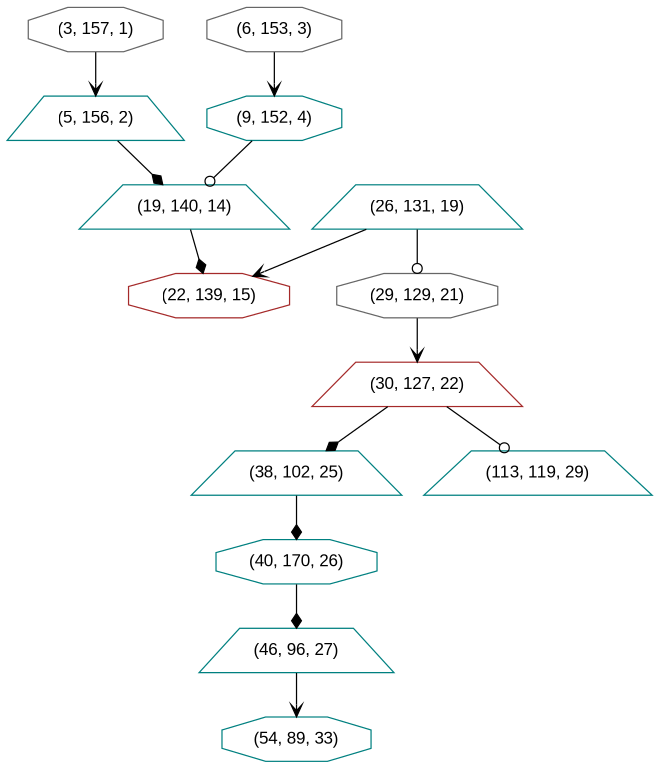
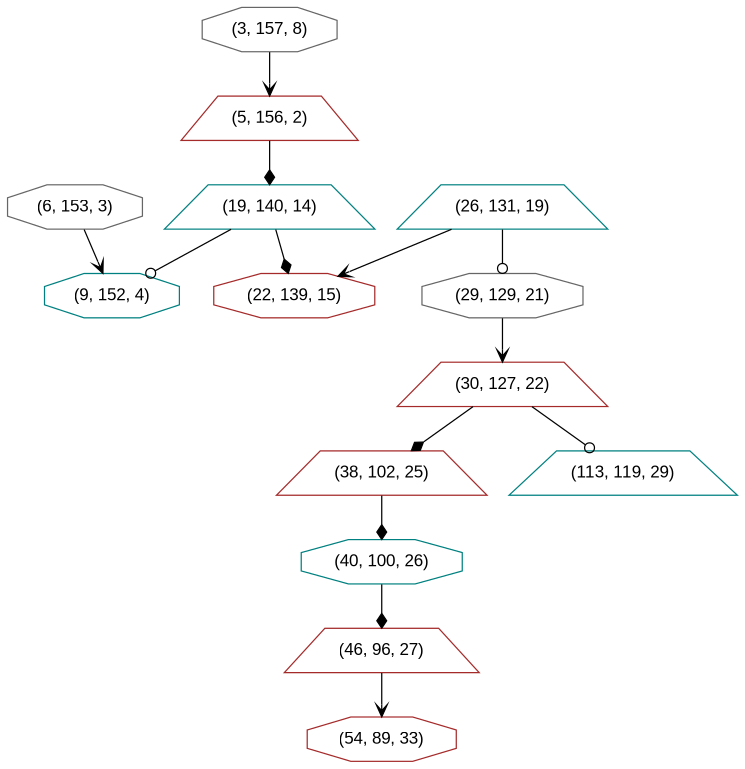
(96, 30) -> (270, 30)
(96, 118) -> (270, 118)
(233, 159) -> (193, 250)
(297, 473) -> (382, 473)
(297, 562) -> (382, 562)
(297, 650) -> (382, 650)
(297, 739) -> (382, 739)
